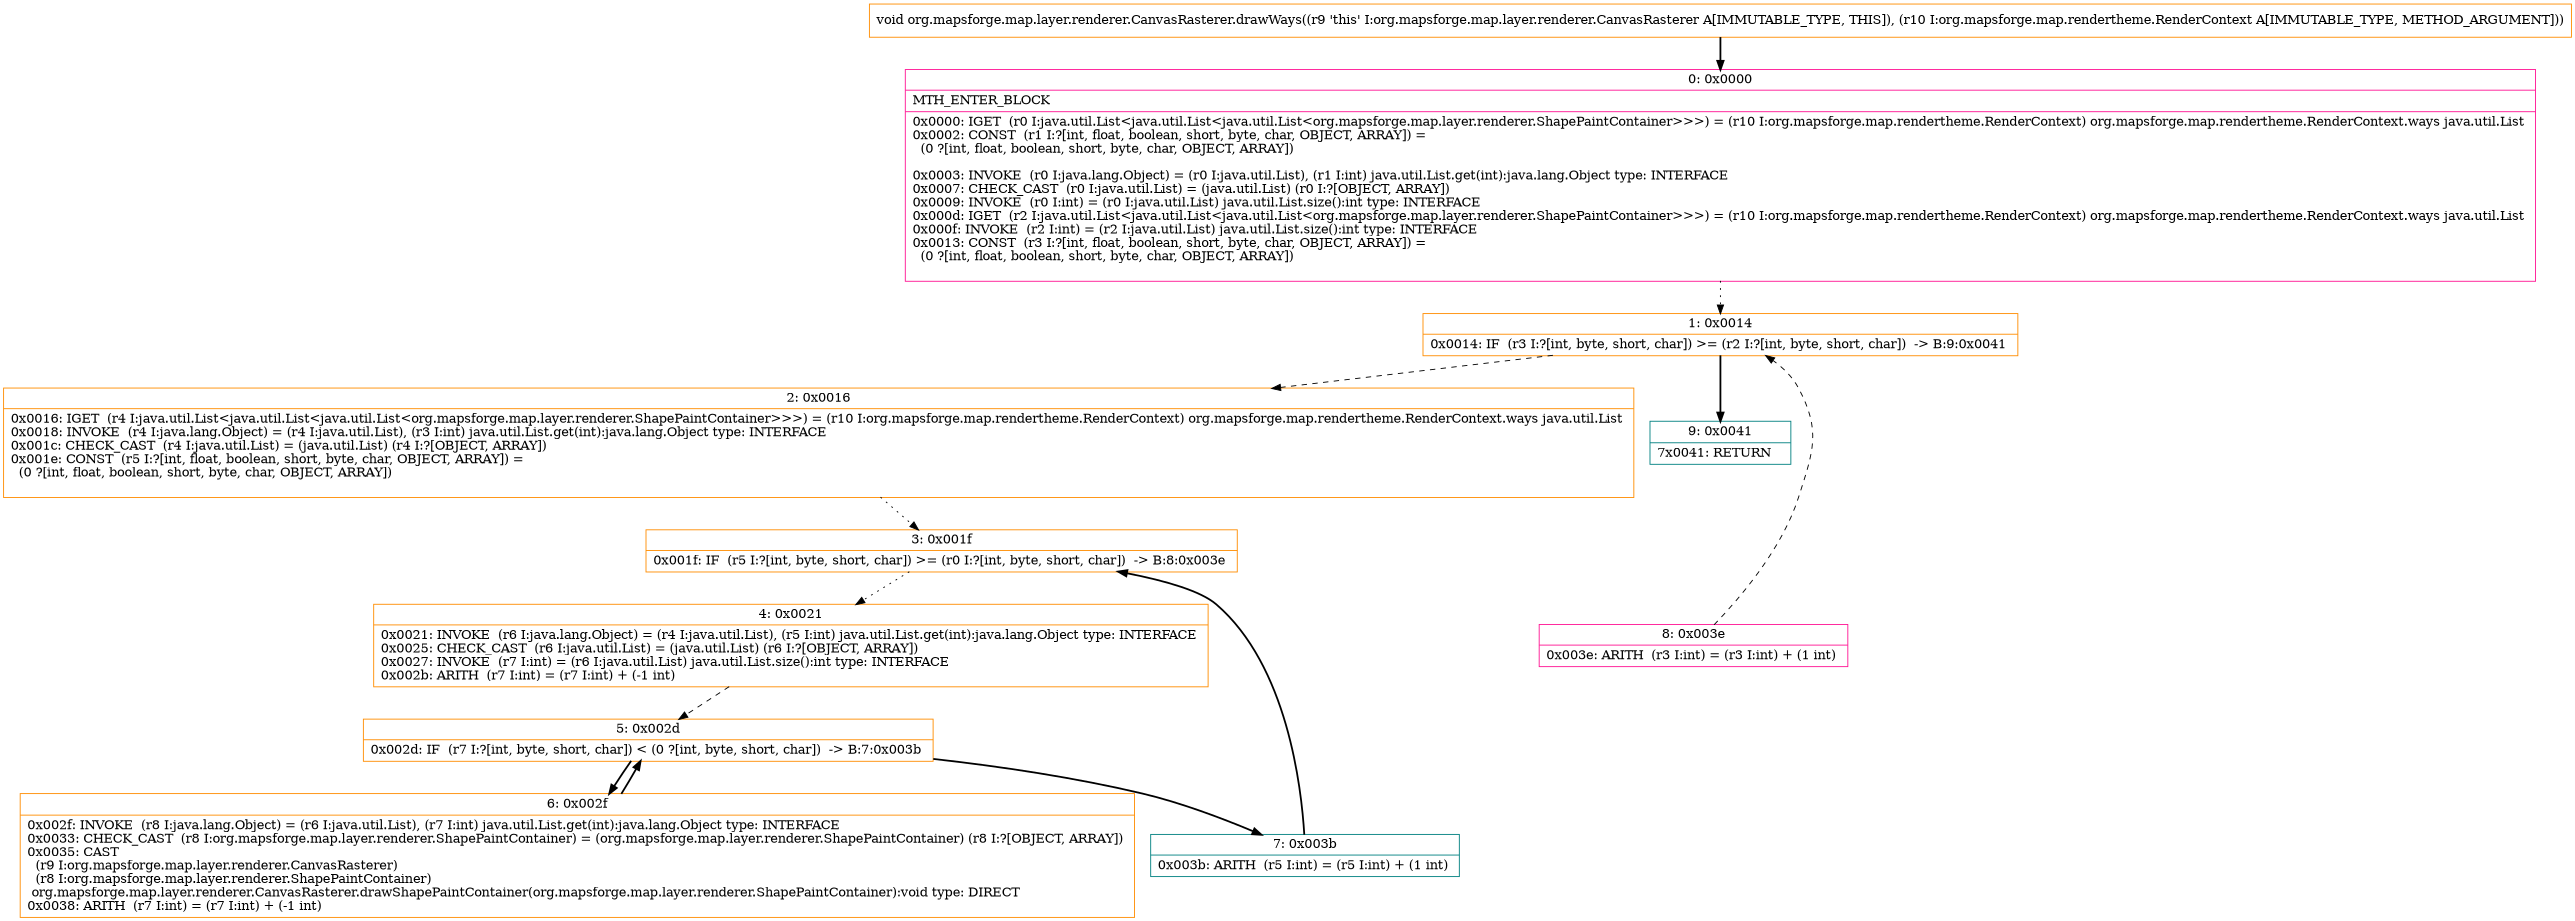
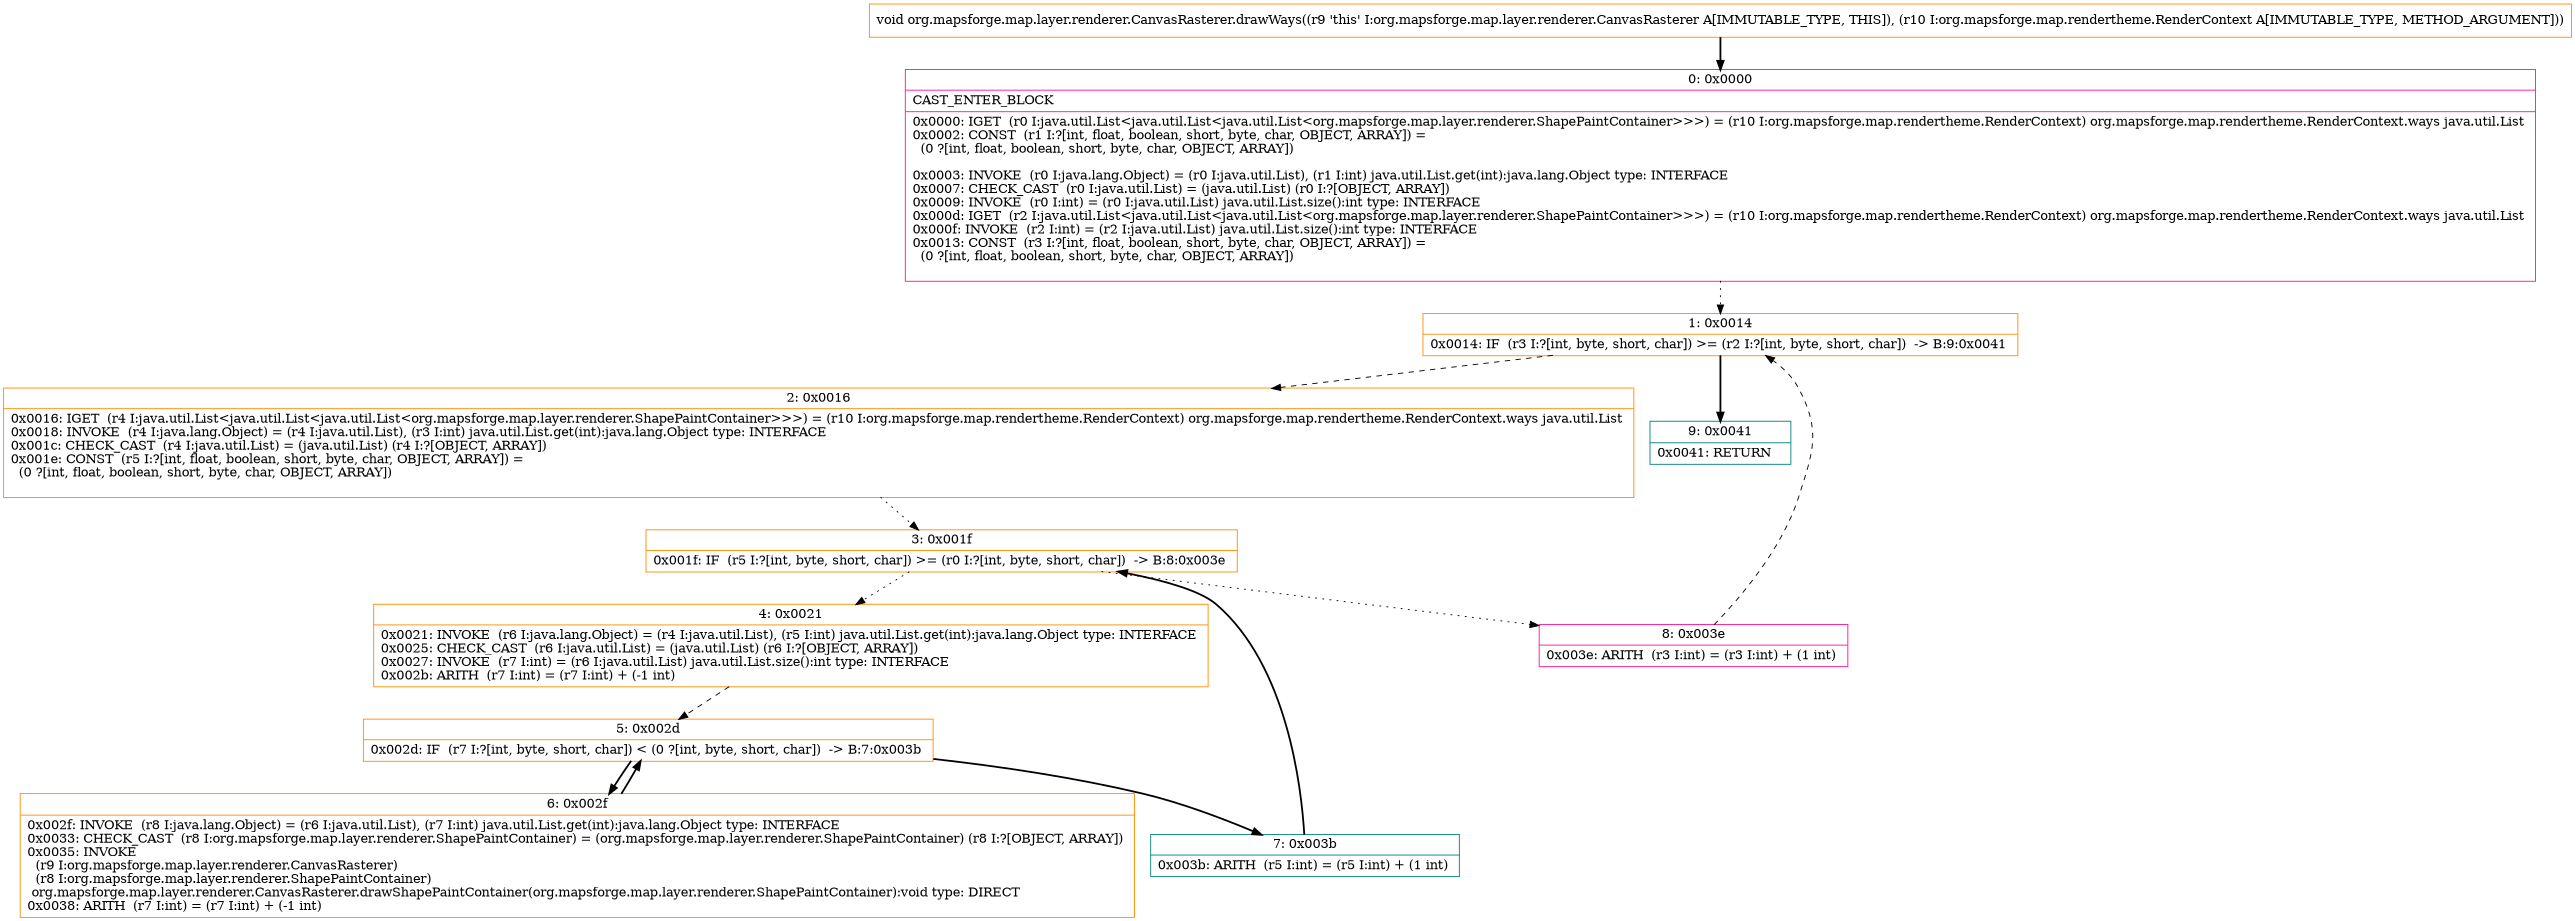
(982, 100) -> (983, 100)
(1720, 453) -> (1720, 453)
none -> (1316, 598)
(77, 852) -> (86, 852)
